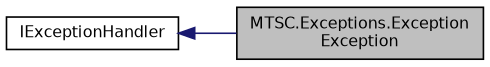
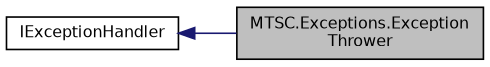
(360, 33) -> (360, 33)
